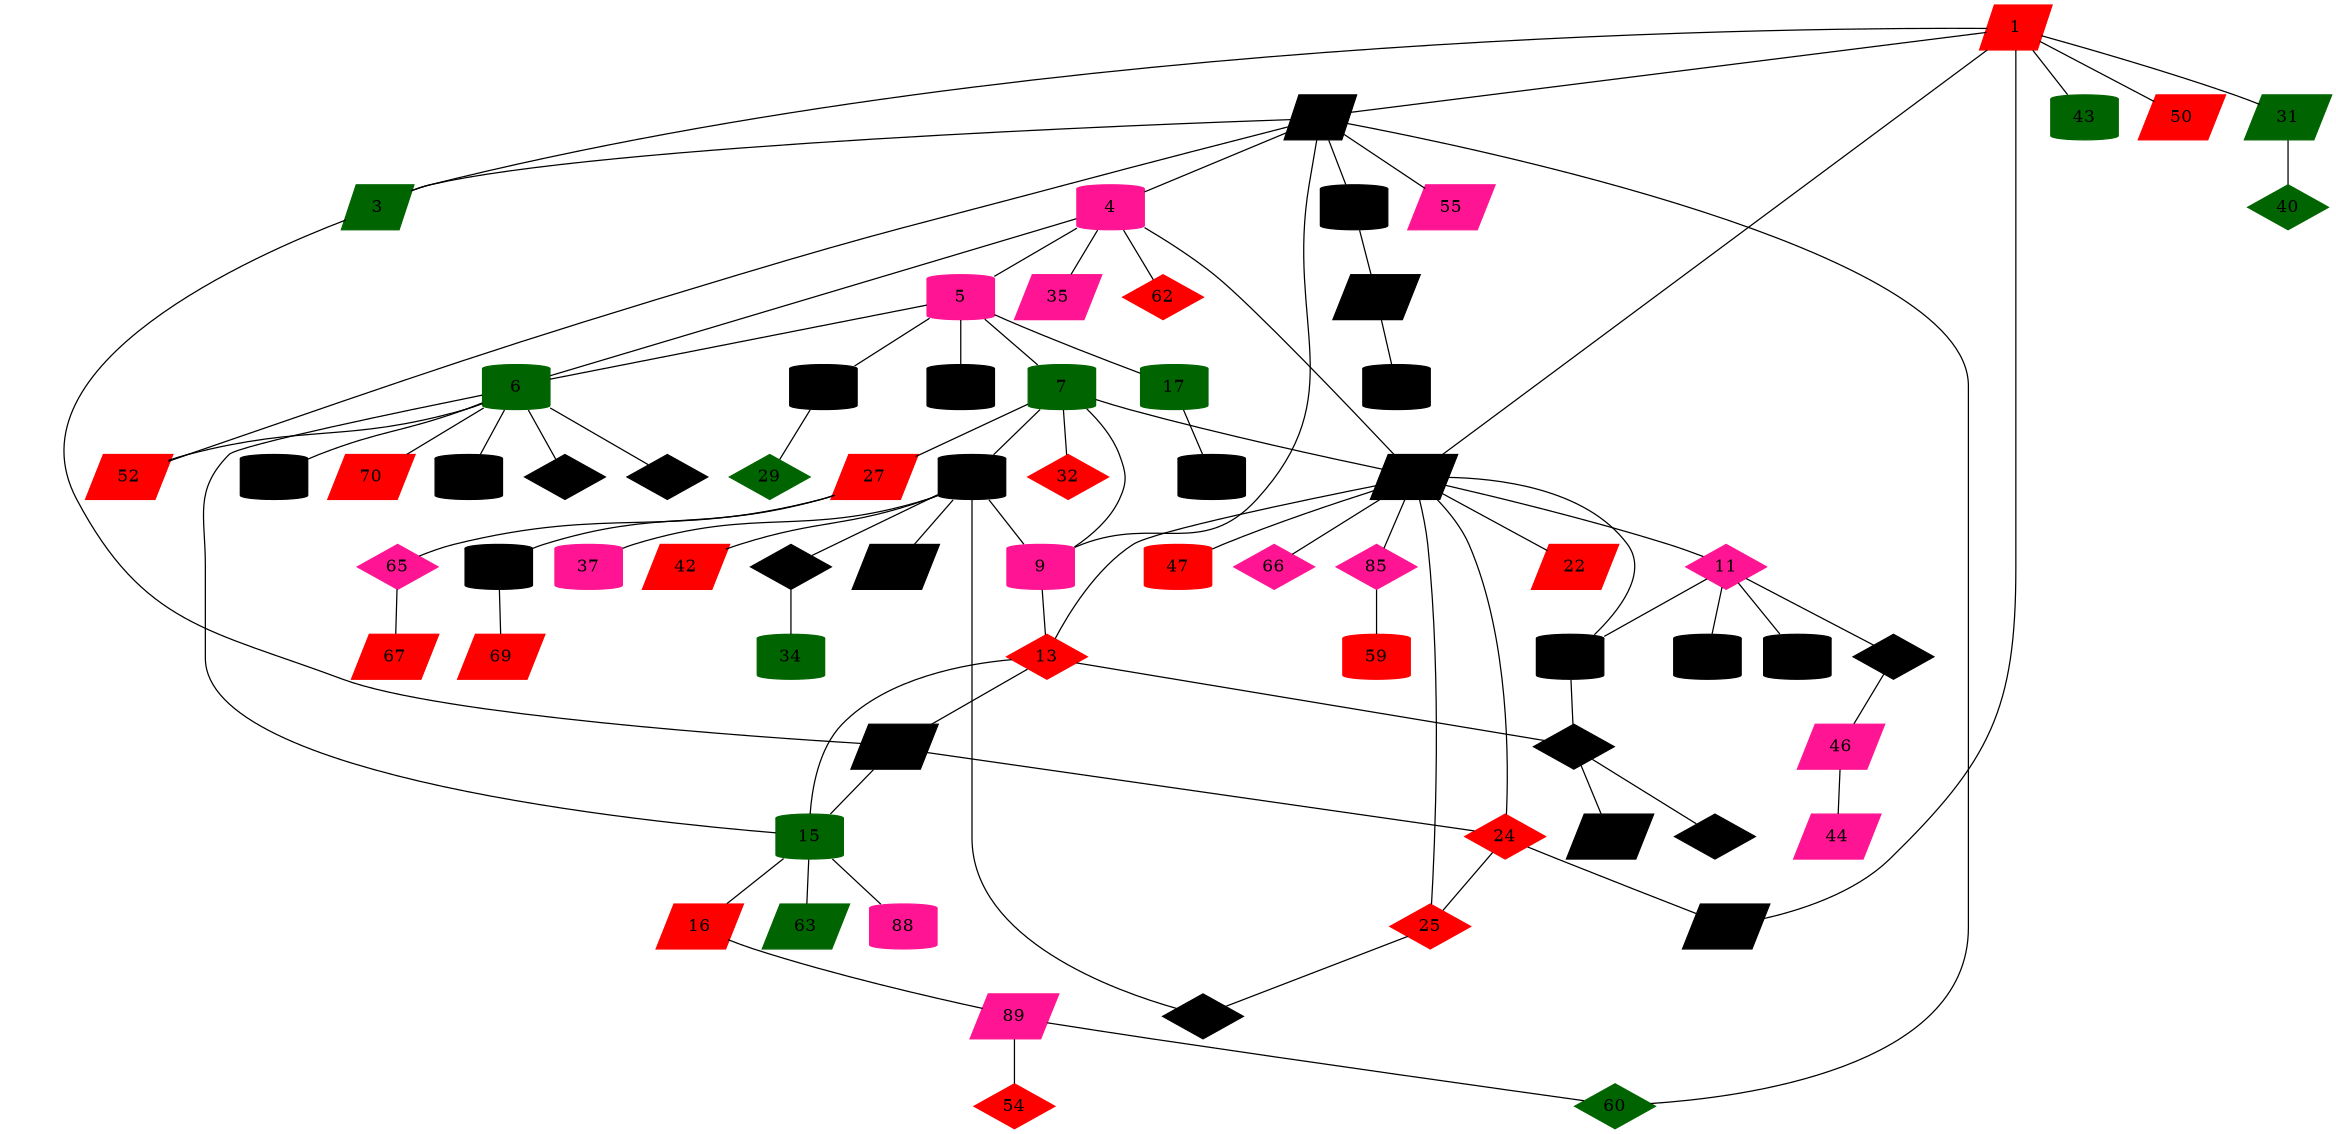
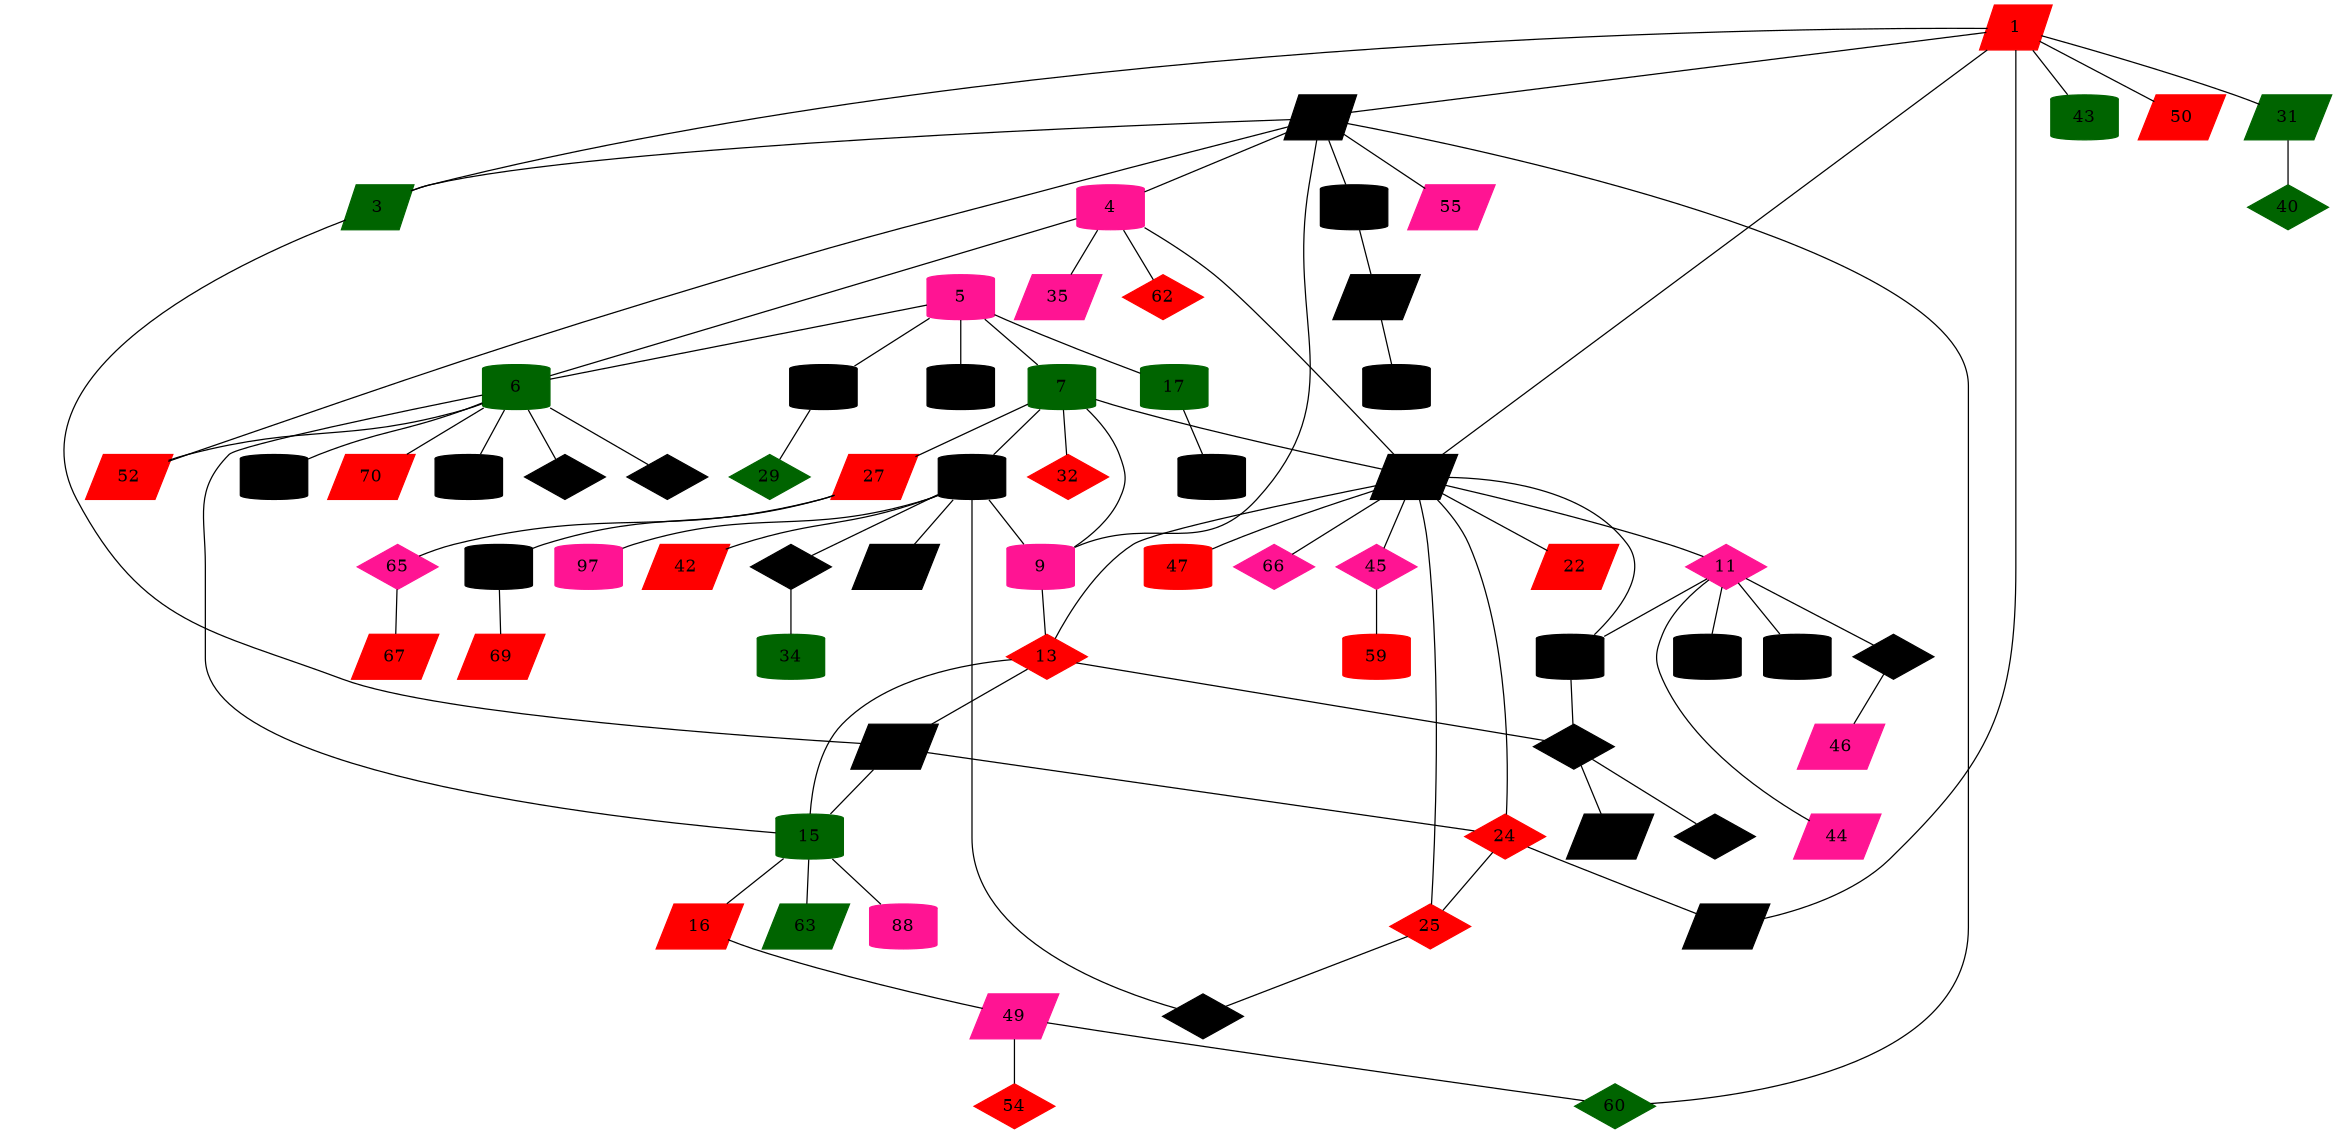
(1036, 252) -> none
(589, 567) -> (589, 567)
(1377, 567) -> (1377, 567)
(1839, 792) -> (1685, 717)
(1014, 1016) -> (1014, 1016)
